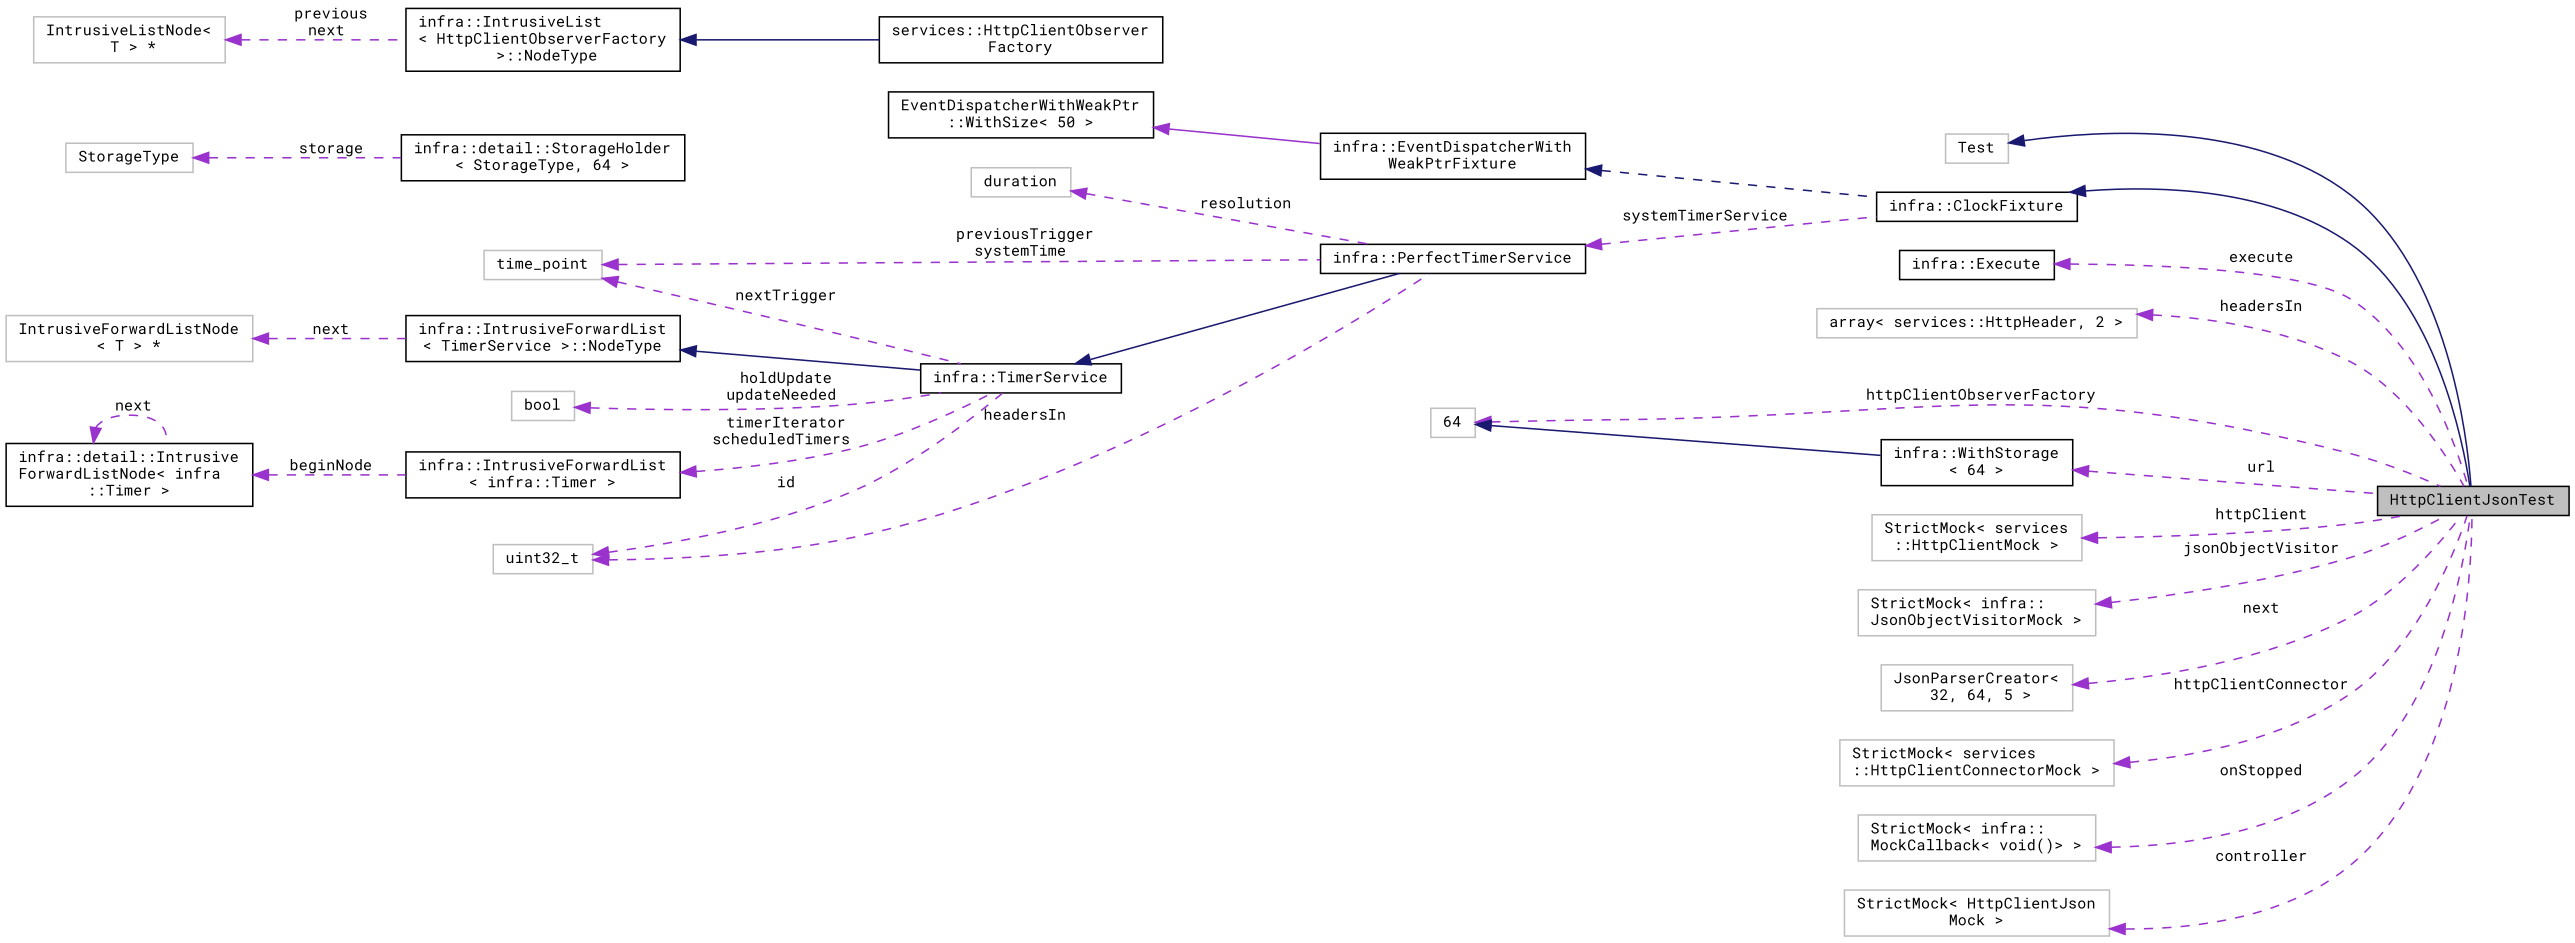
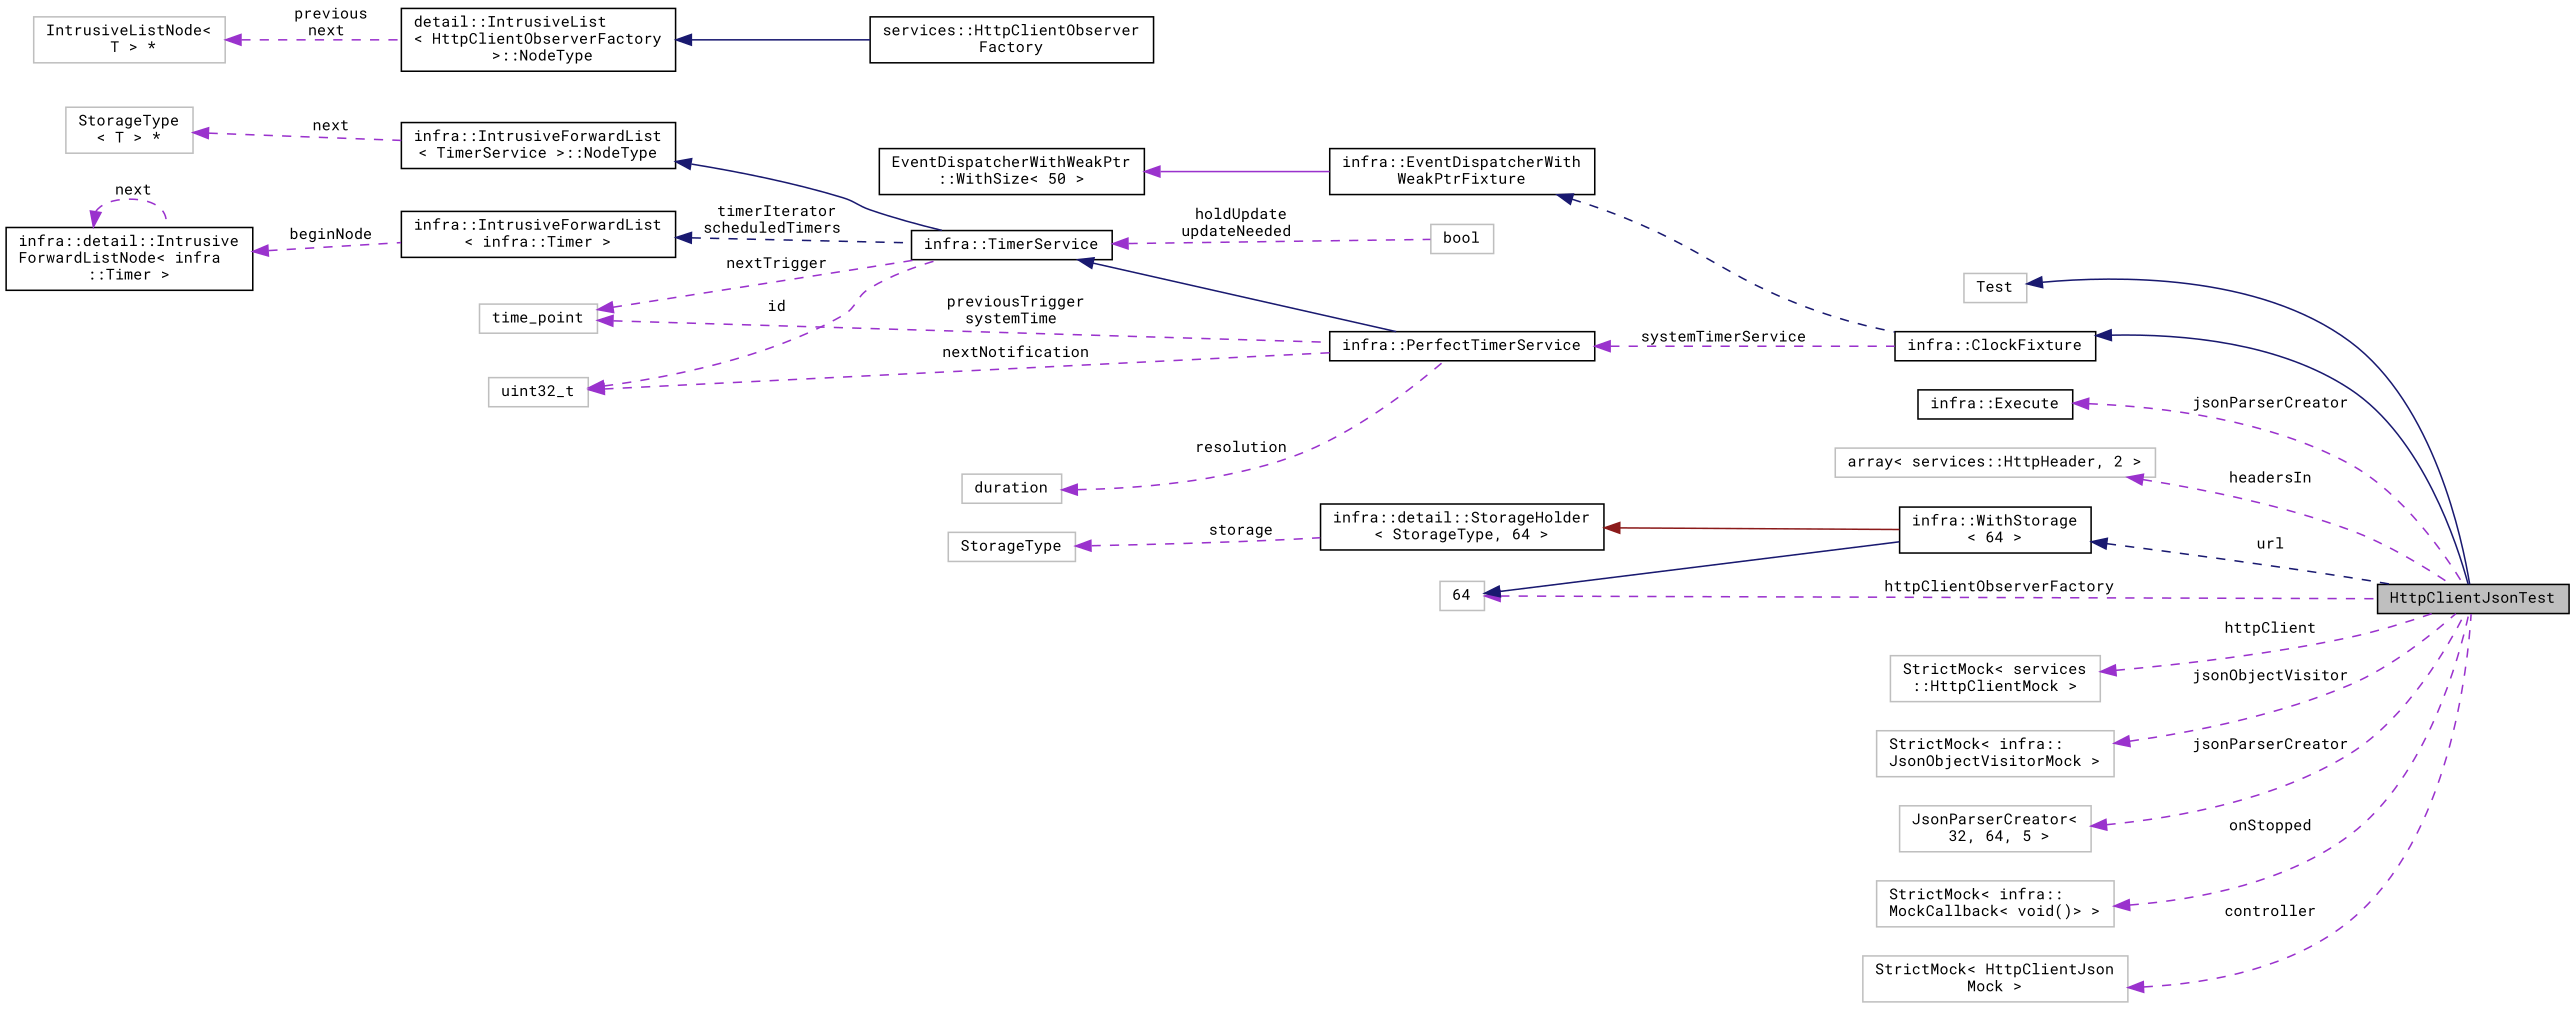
(543, 40) -> (538, 40)
(2257, 258) -> (2267, 404)
(129, 339) -> (129, 130)
(766, 409) -> (1279, 241)
(1021, 416) -> (1012, 353)
(849, 450) -> (801, 240)
(2233, 482) -> (2249, 563)
none -> (1760, 529)
(2257, 609) -> (2267, 745)
(1977, 763) -> none
